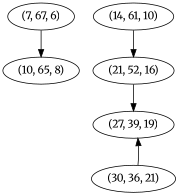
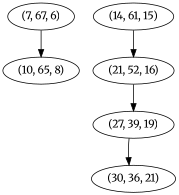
(134, 17) -> (134, 17)
(139, 155) -> (129, 148)
